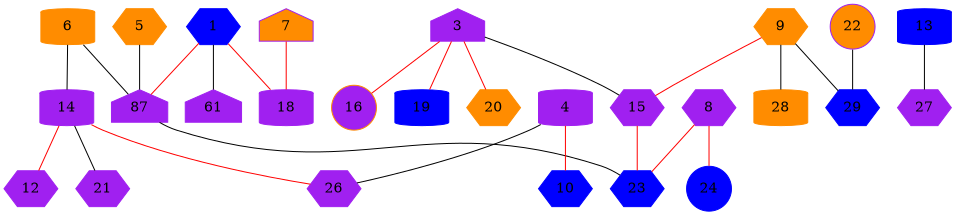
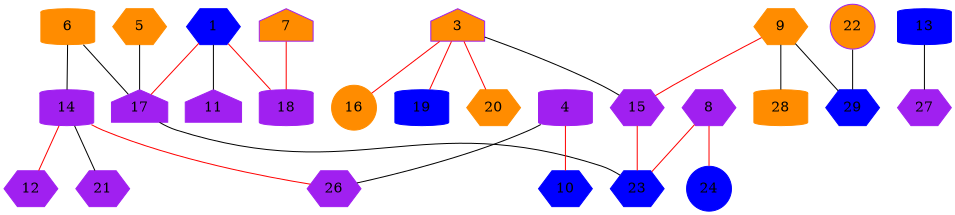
(458, 27) -> (458, 27)
(140, 108) -> (140, 108)
(213, 108) -> (213, 108)
(354, 108) -> (354, 108)
